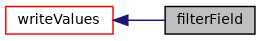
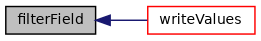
(146, 20) -> (129, 20)
